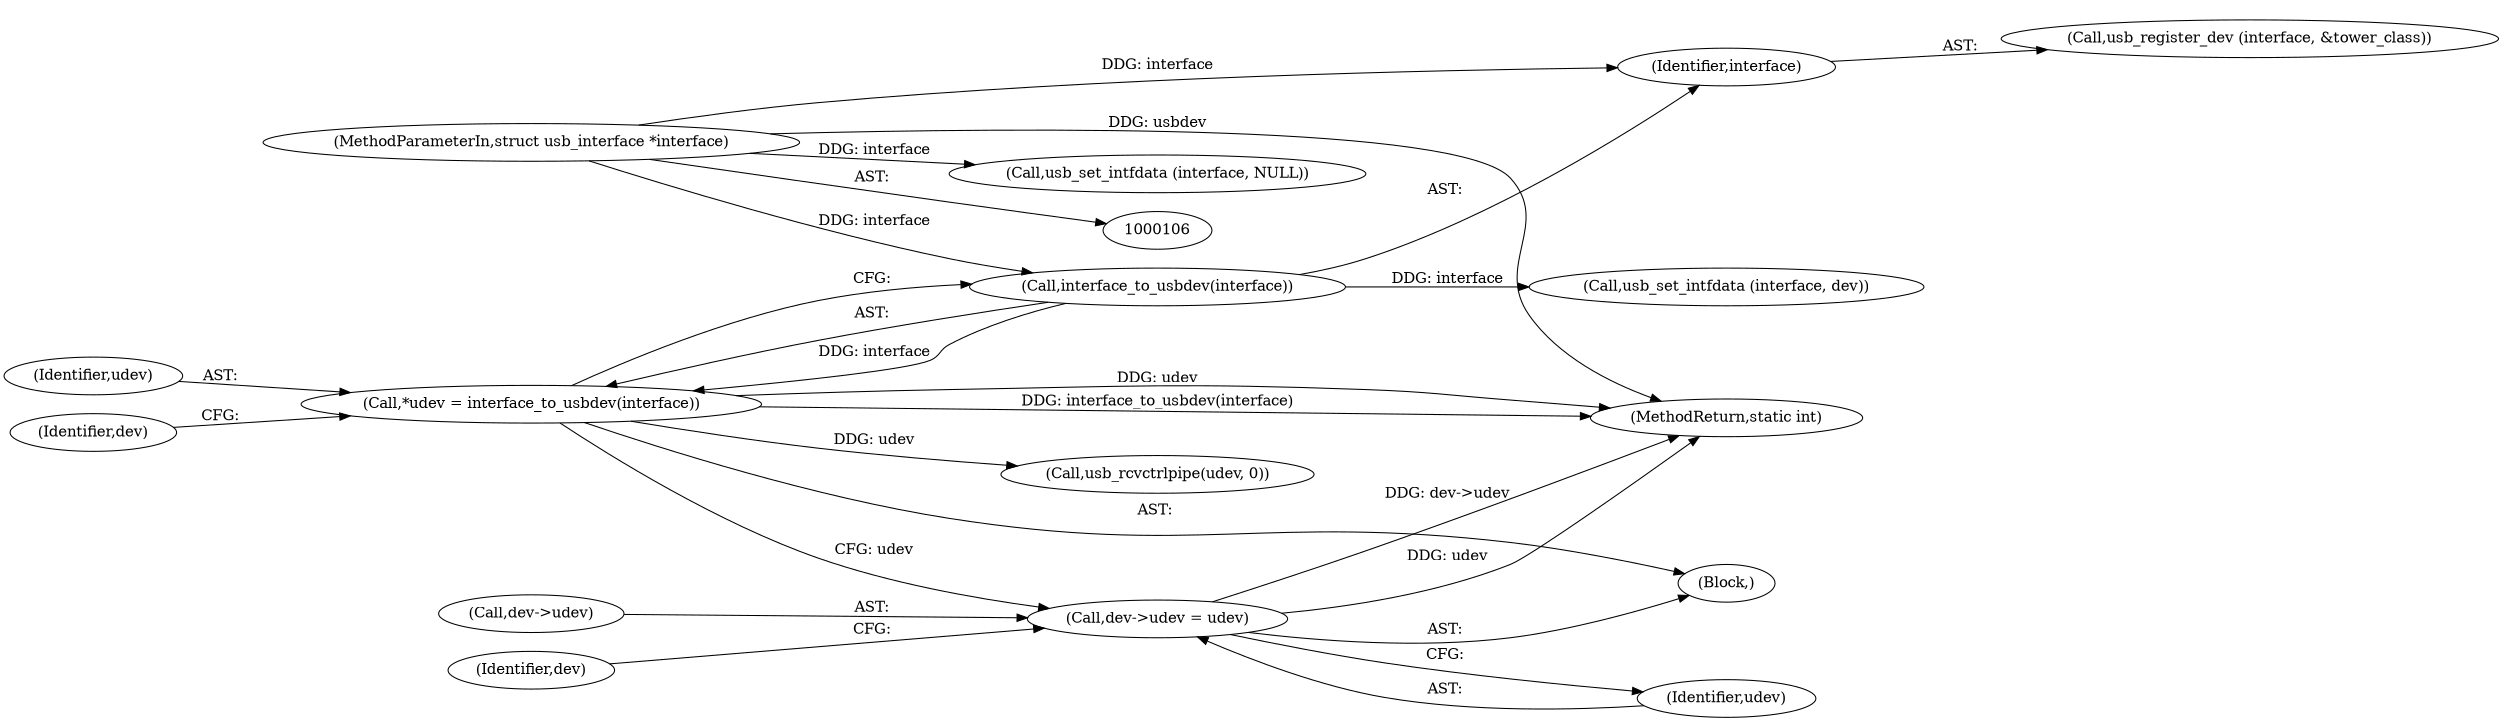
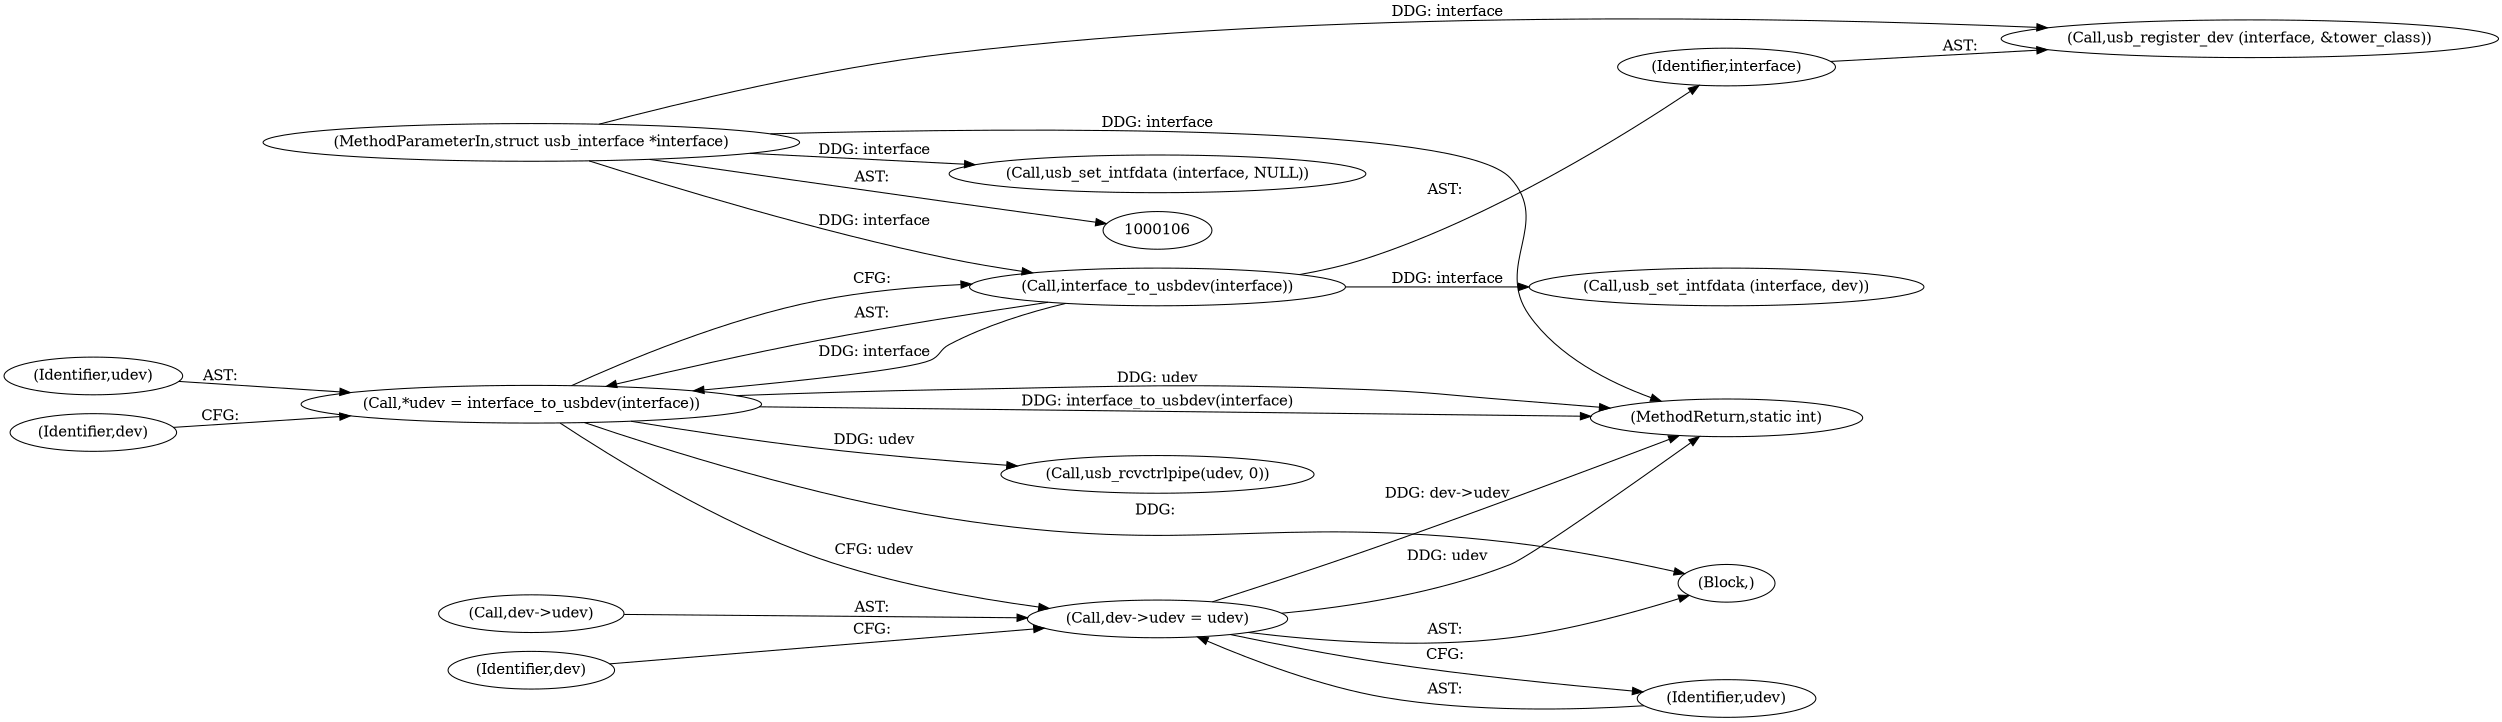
(1122, 82) -> (1314, 26)
(1157, 123) -> (1157, 123)
(1157, 511) -> (1157, 511)
